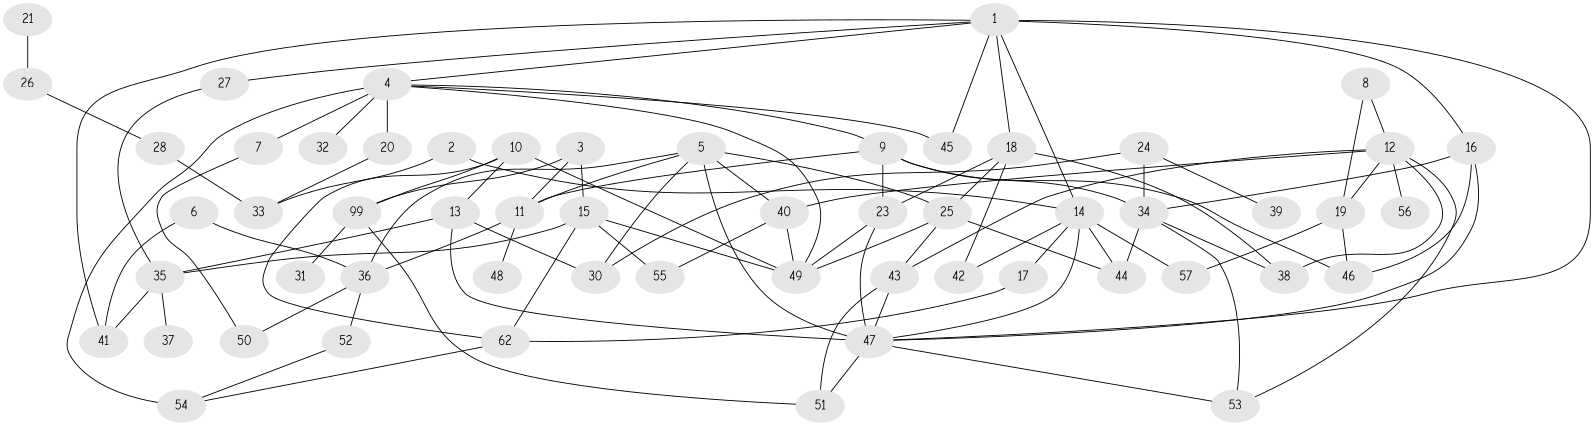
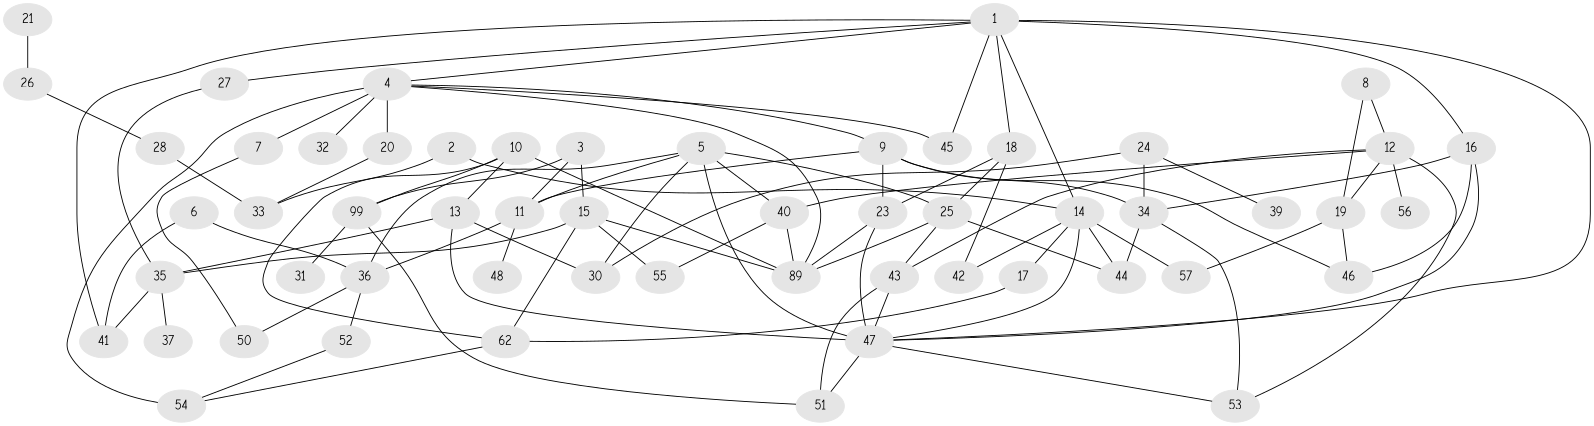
(796, 277) -> (796, 277)
(1284, 277) -> none
